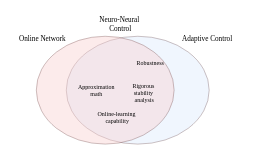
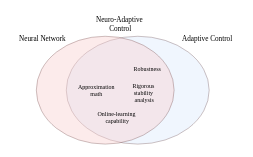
(121, 24) -> (121, 24)
(43, 39) -> (43, 39)
(150, 63) -> (147, 69)
